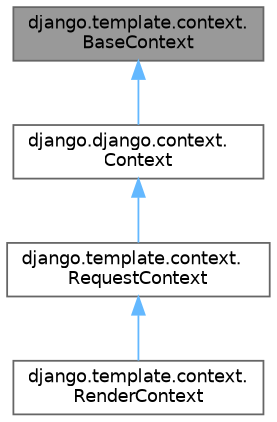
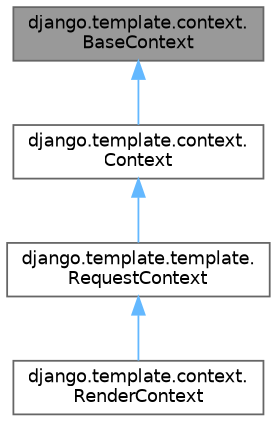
(138, 152) -> (138, 152)
(138, 270) -> (138, 270)
